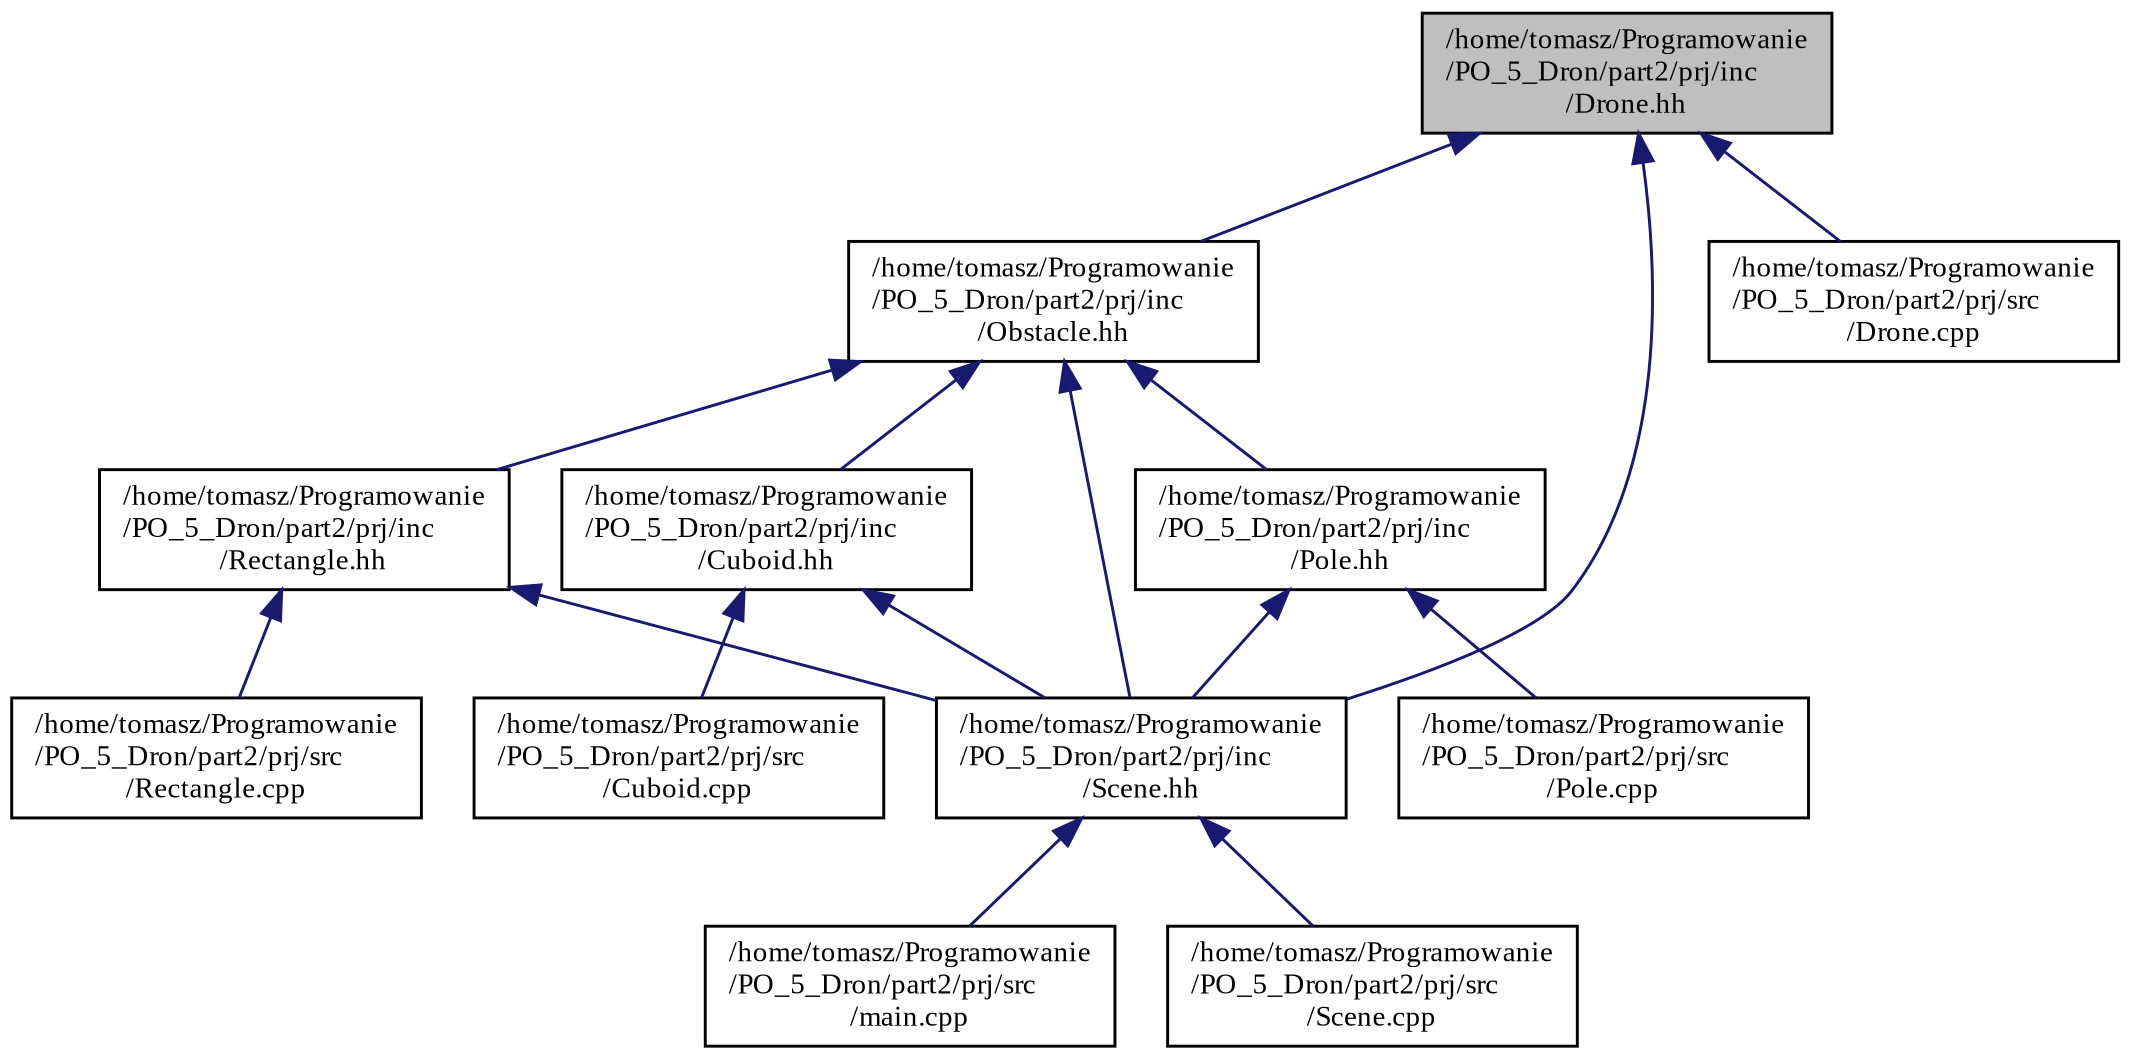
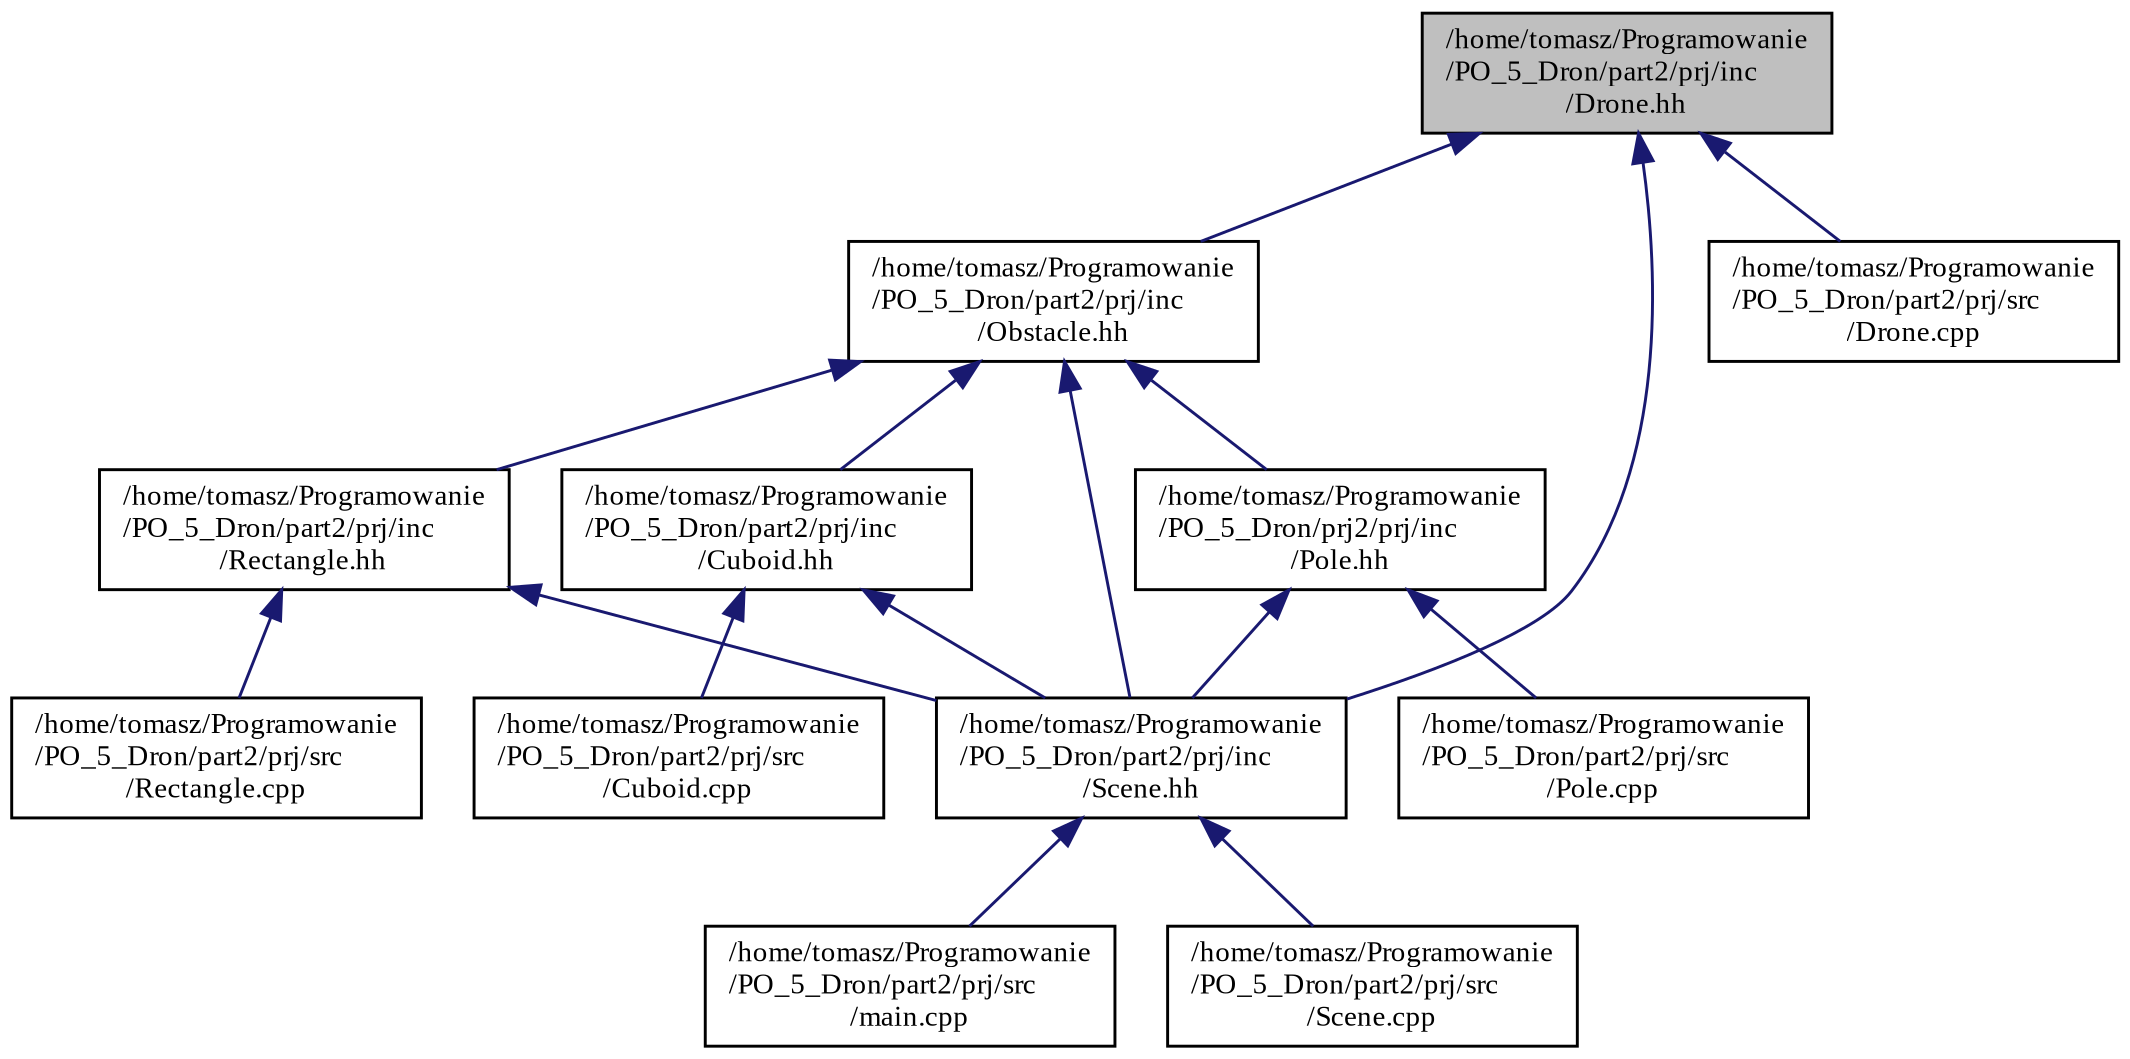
(1340, 530) -> (1340, 530)
